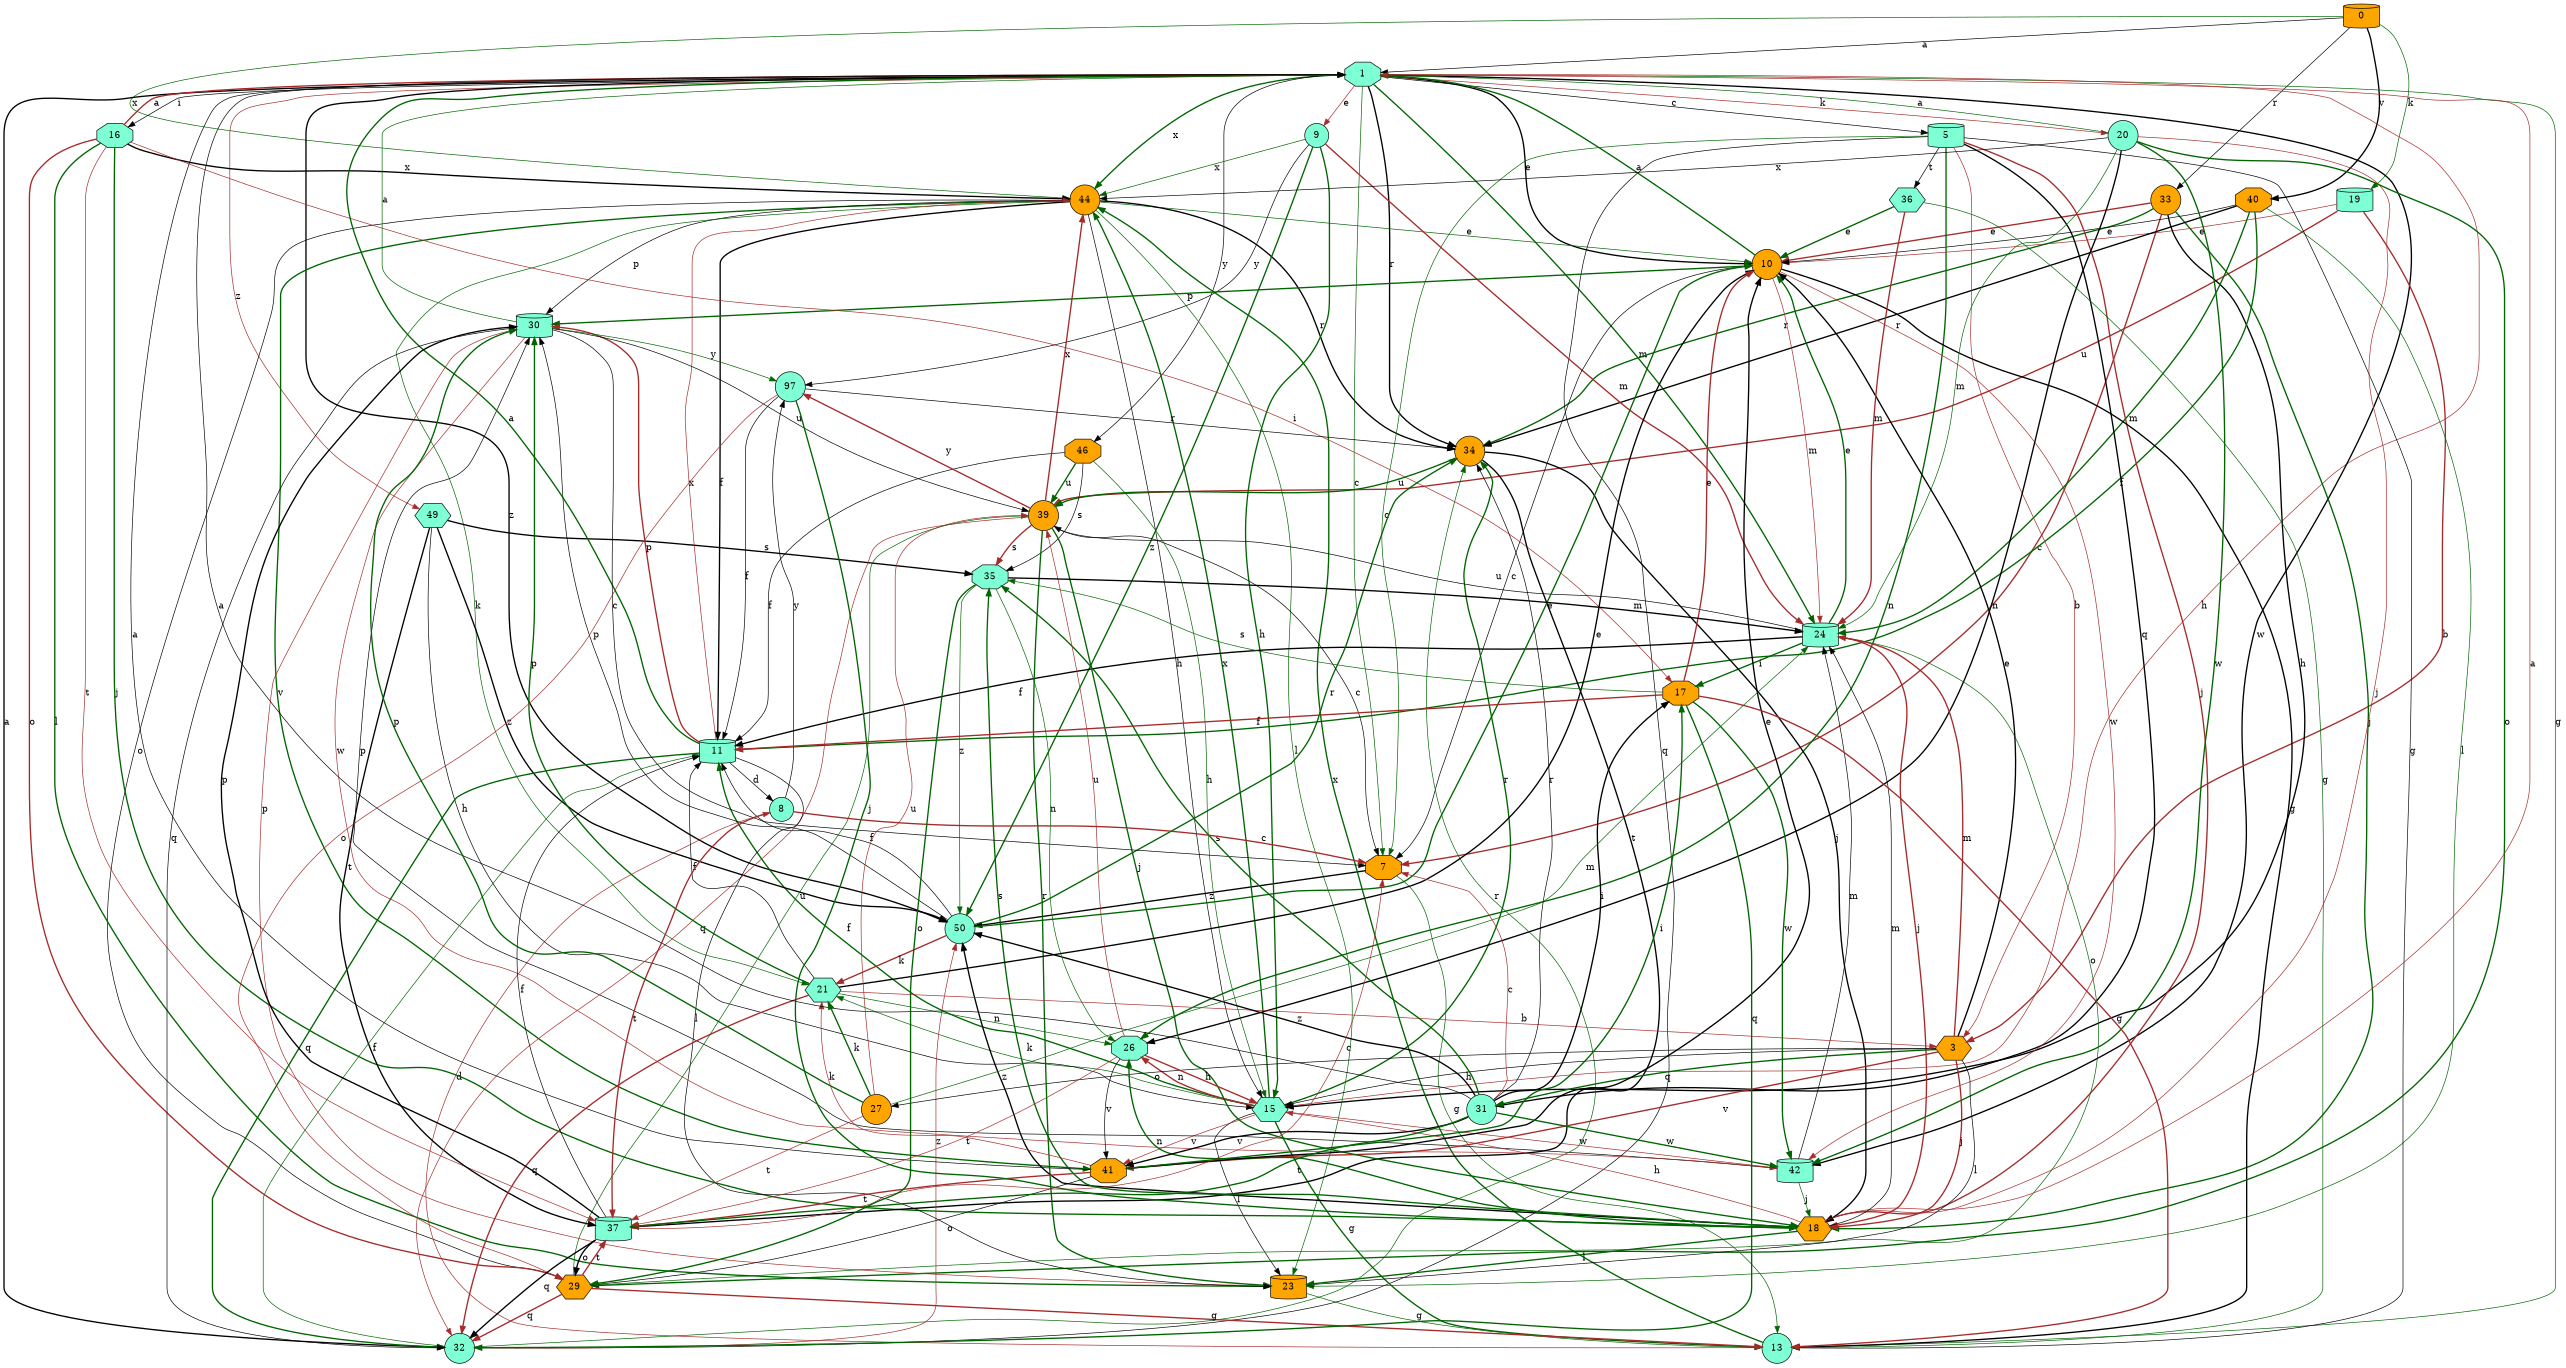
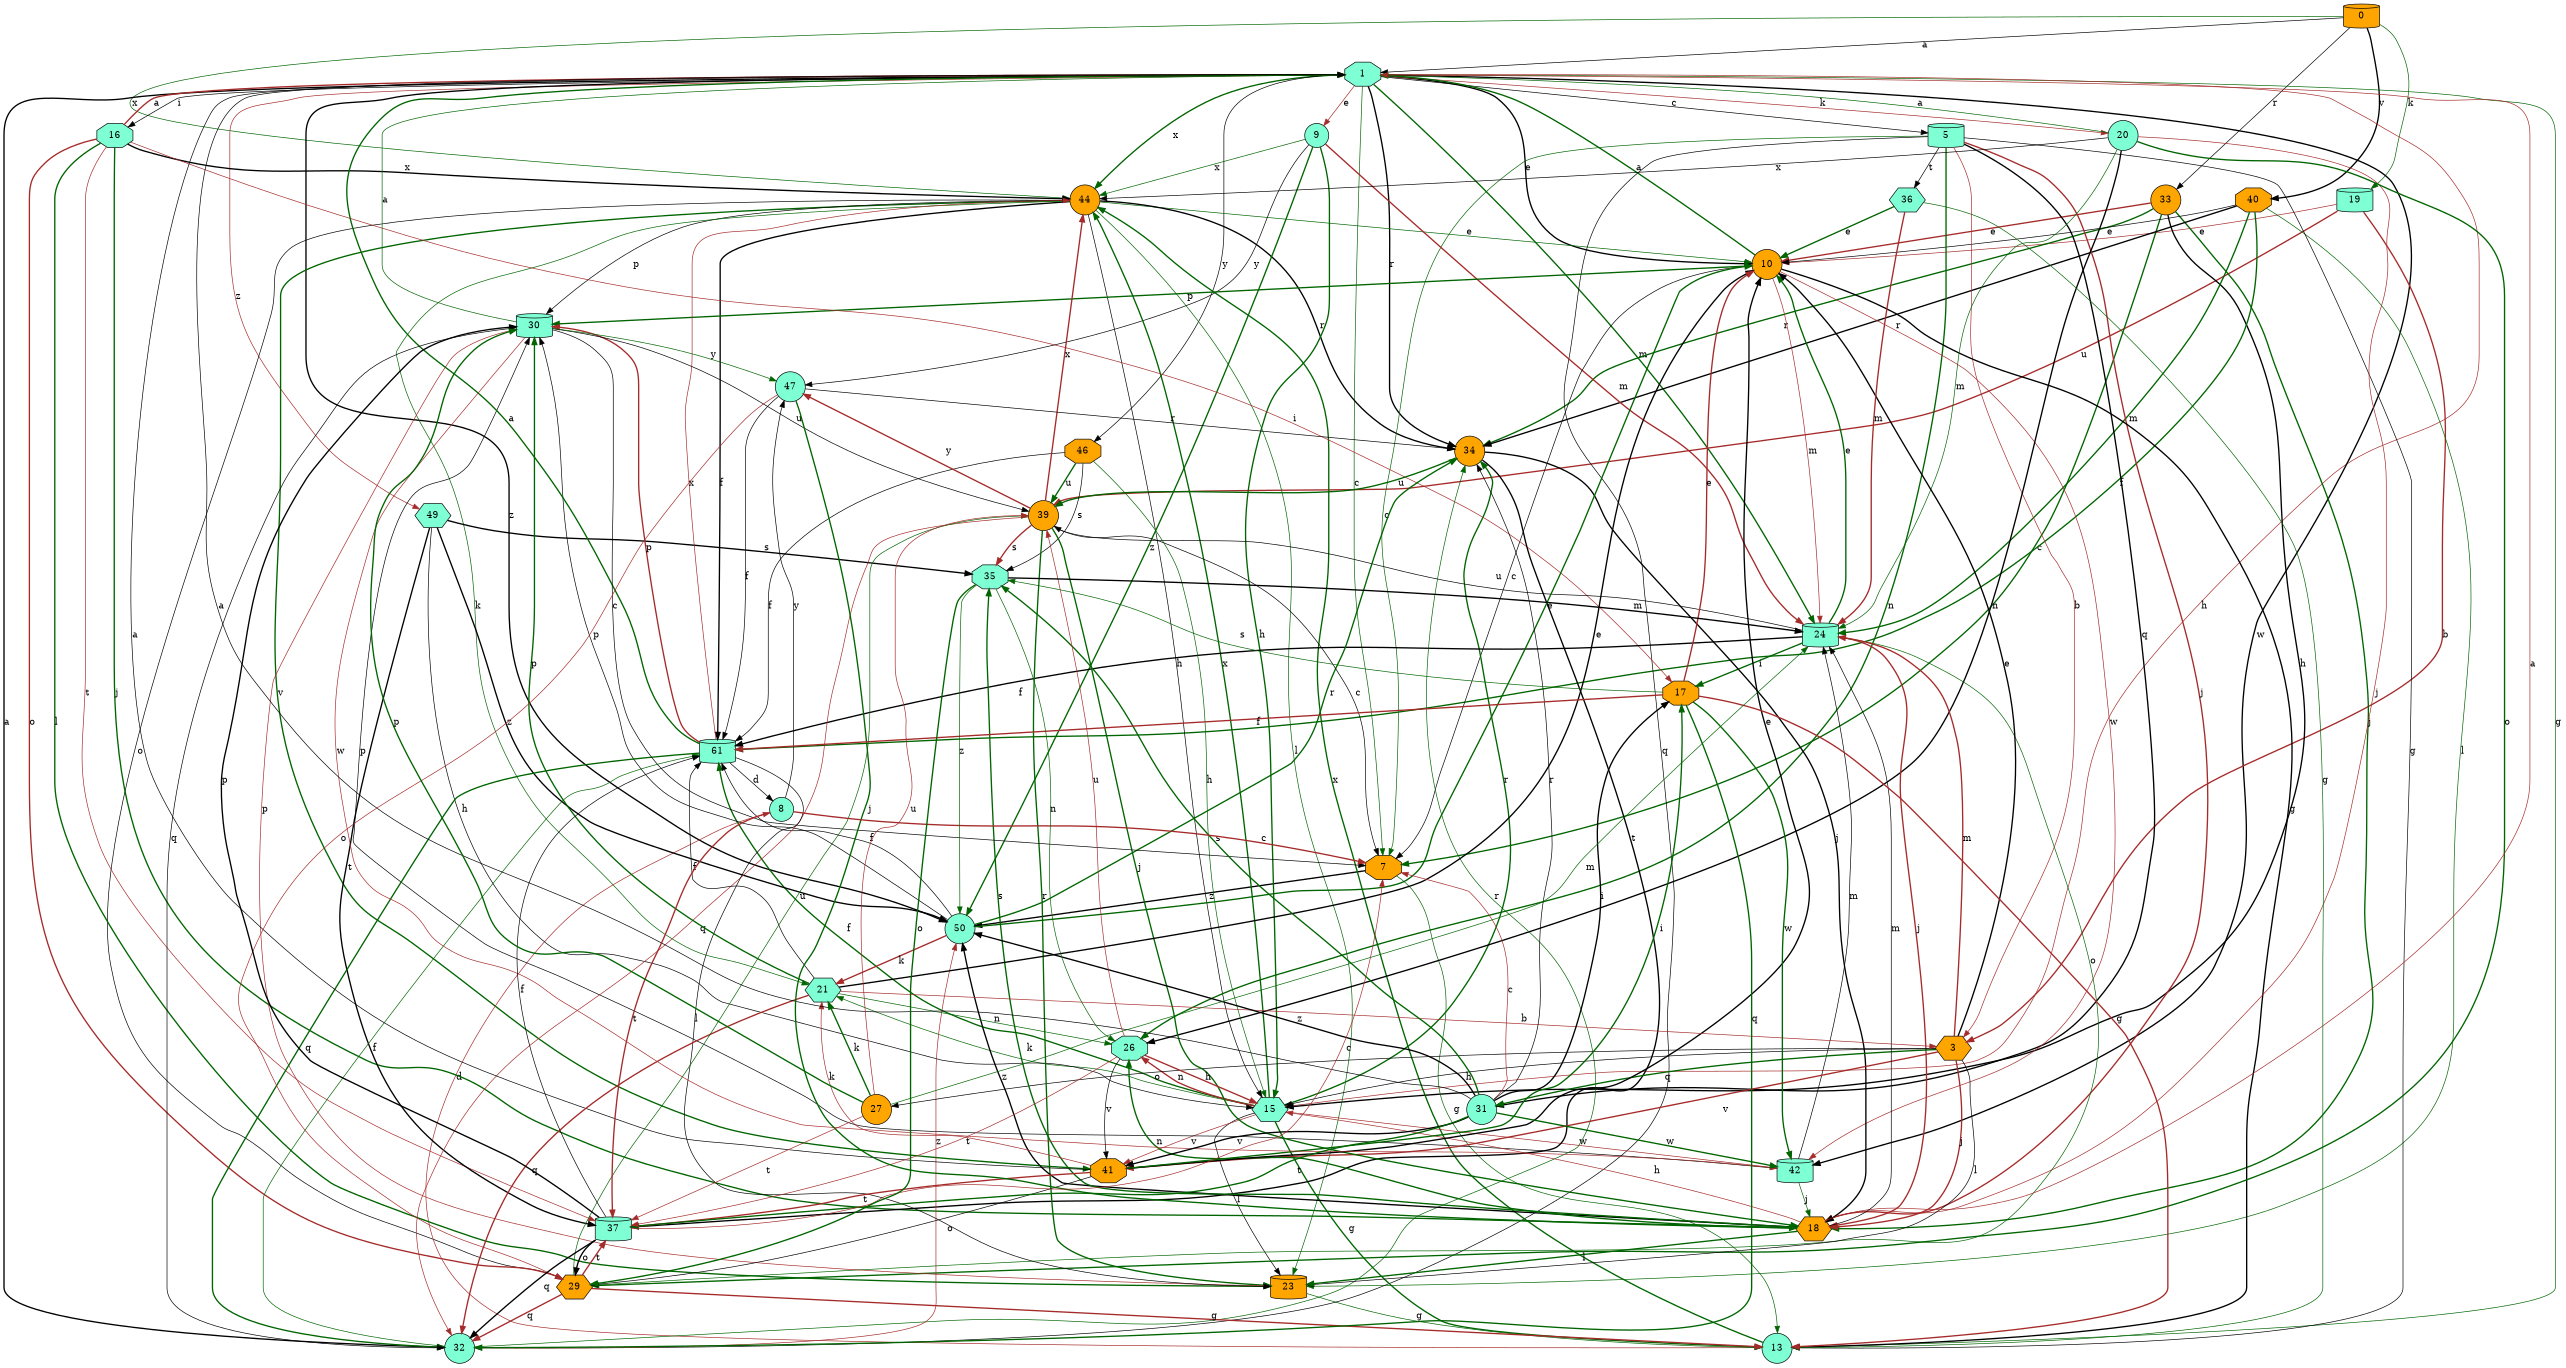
(790, 387) -> (790, 387)
(1909, 678) -> (1909, 678)
(2209, 715) -> none
(717, 751) -> (717, 751)
